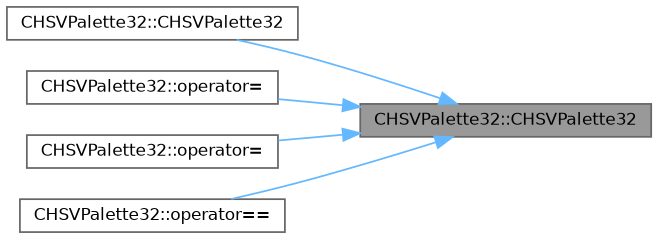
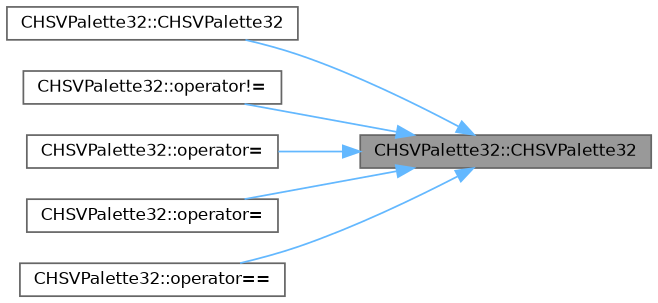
none -> (152, 87)
